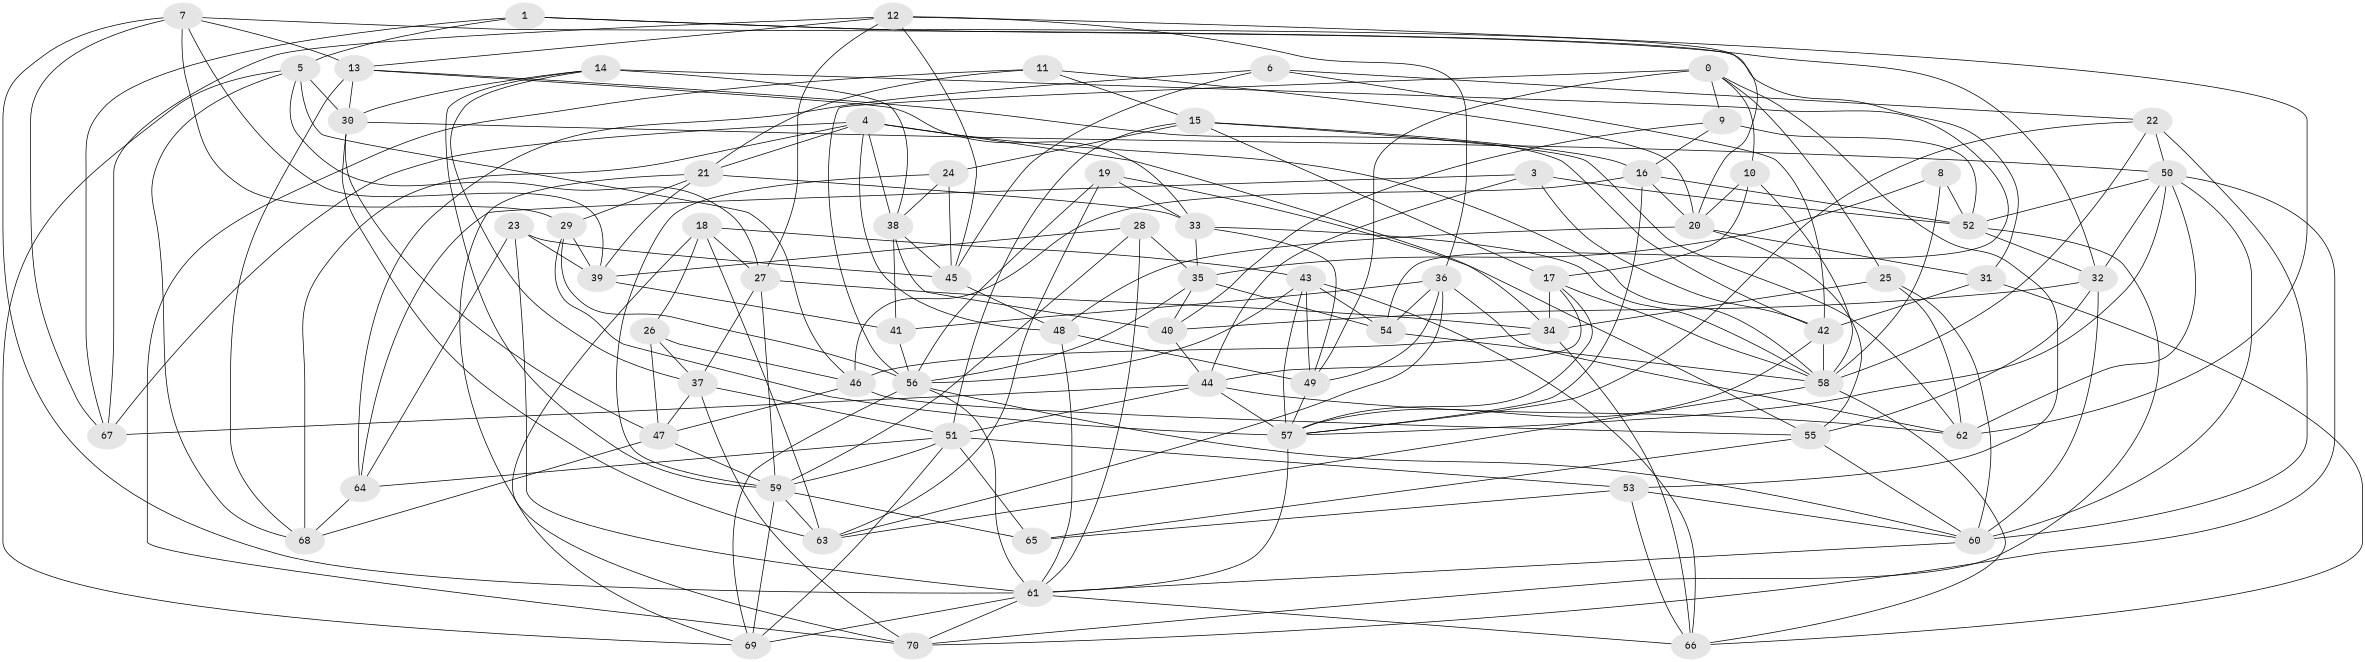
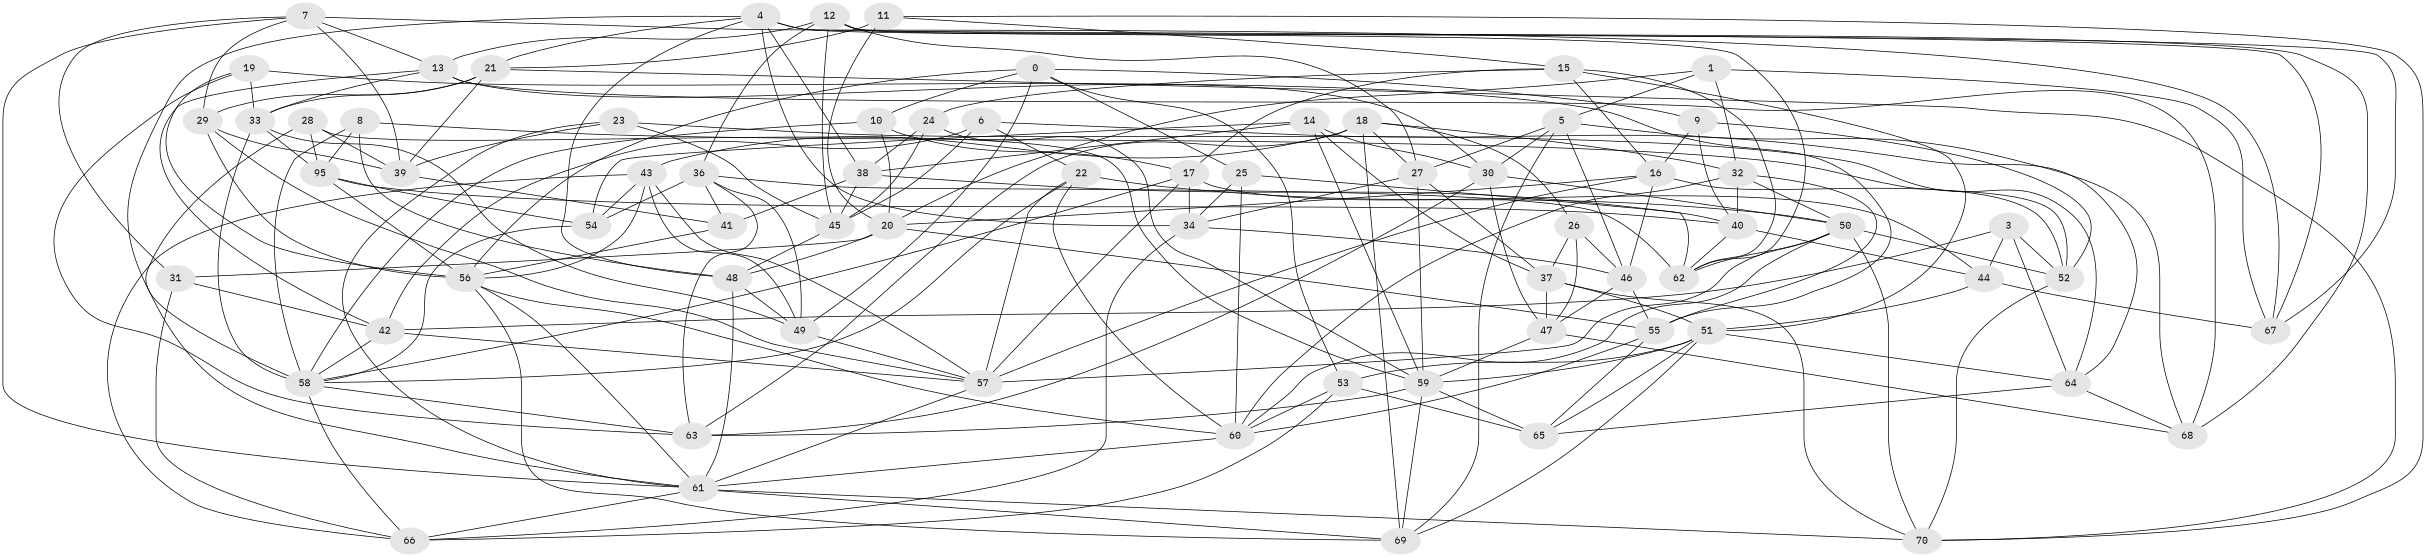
none -> (481, 235)
(2034, 252) -> (1466, 132)
(1198, 279) -> (320, 174)
none -> (1817, 409)
(1247, 410) -> none
(1746, 417) -> (1708, 252)
